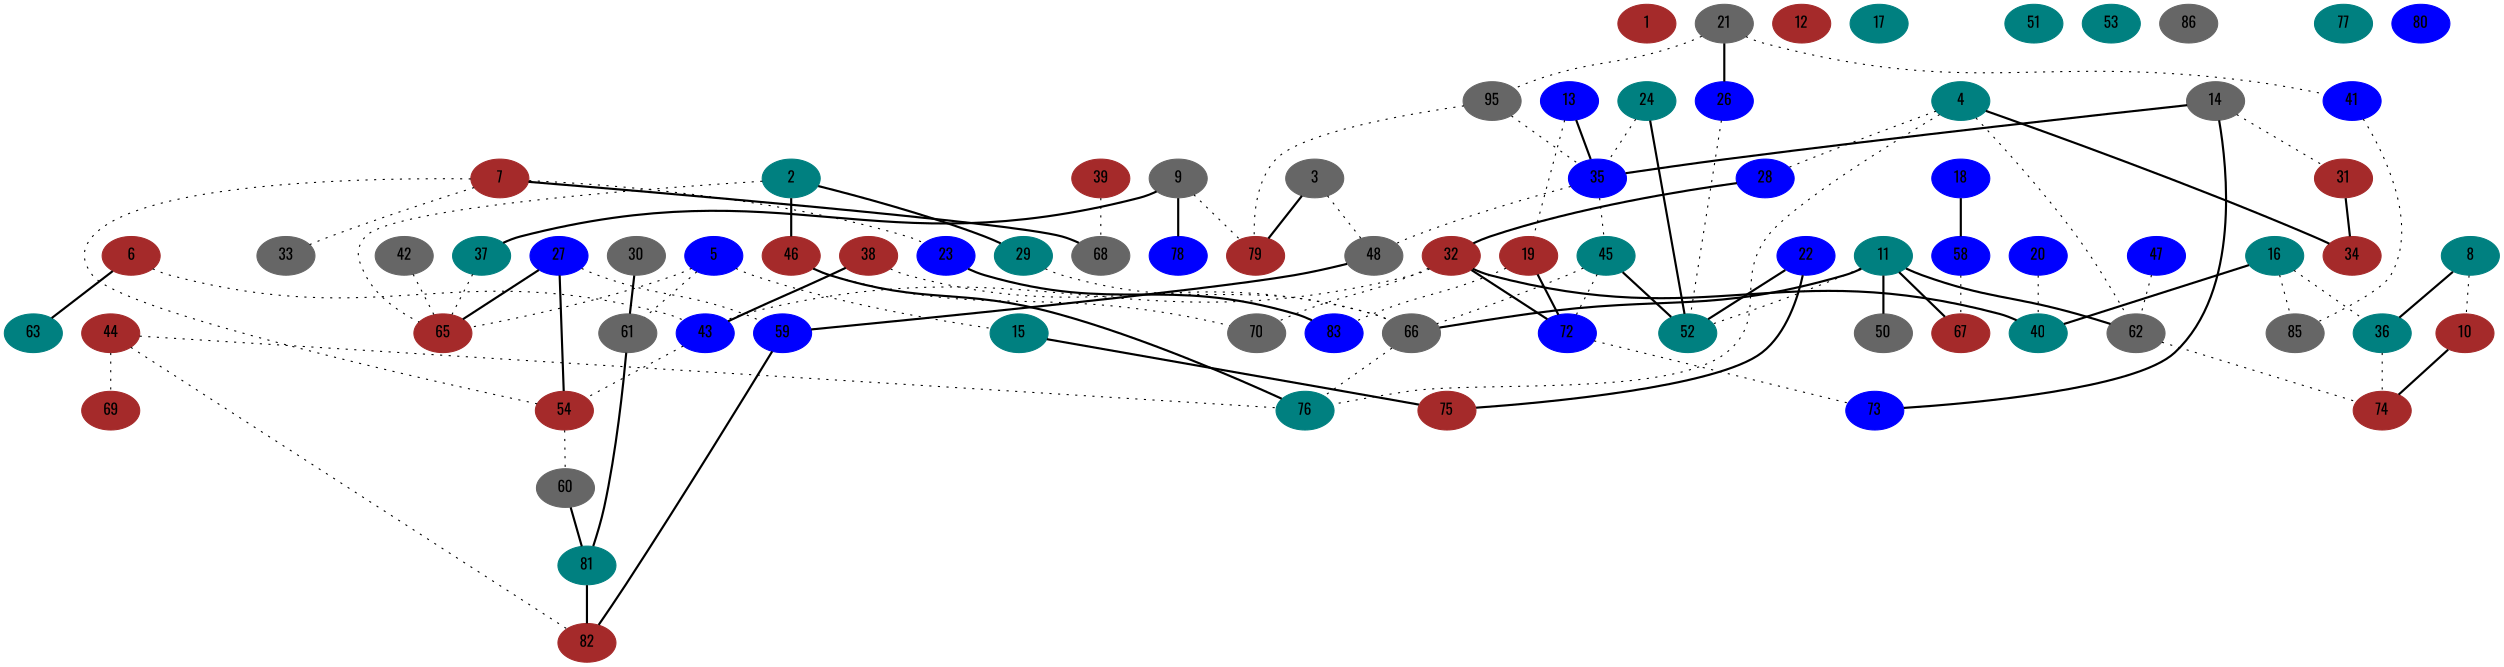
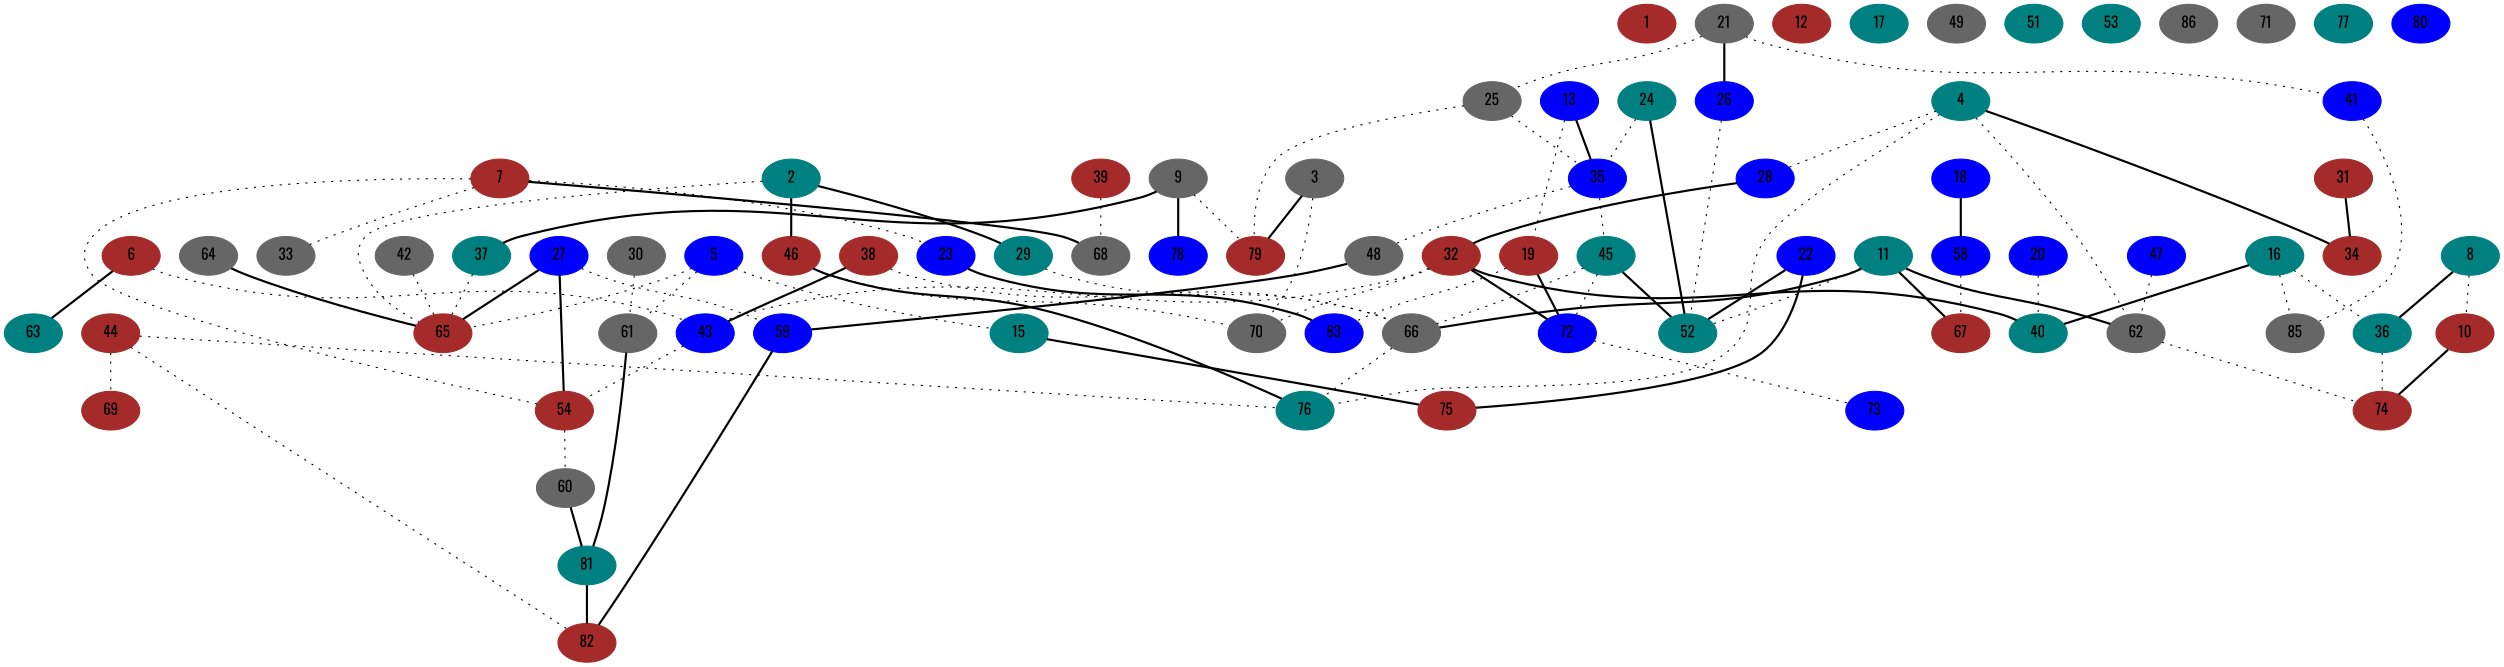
none -> (1957, 24)
none -> (2266, 24)
(1492, 101) -> (1492, 101)
(2216, 101) -> none
(1344, 217) -> (1300, 260)
none -> (209, 256)
(632, 297) -> (632, 297)
(1883, 333) -> none
